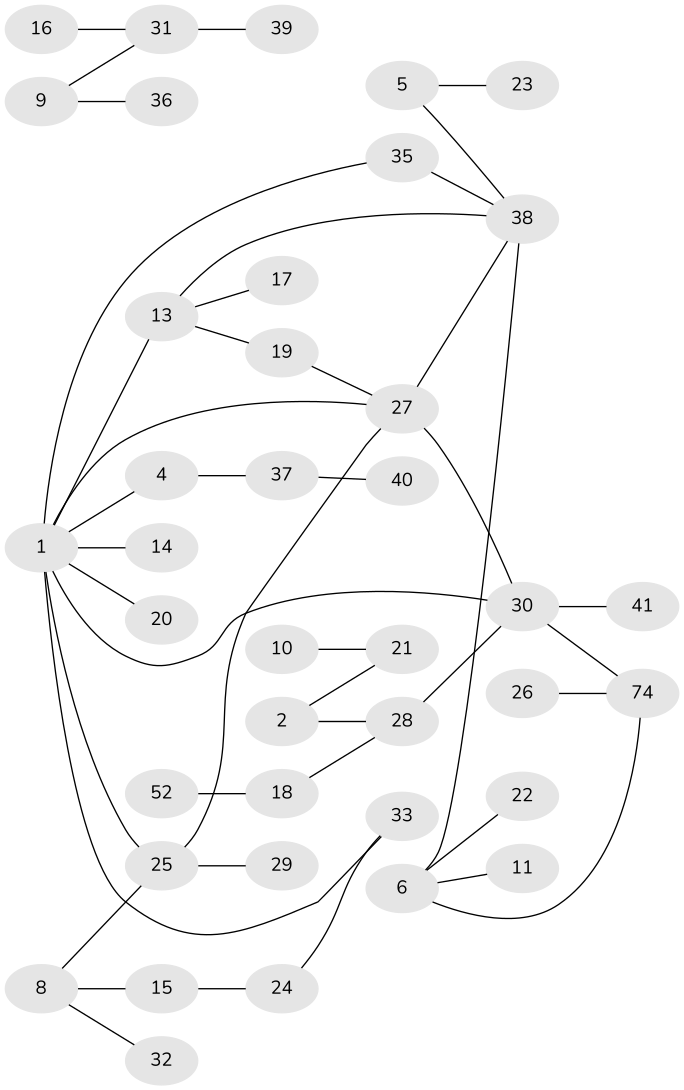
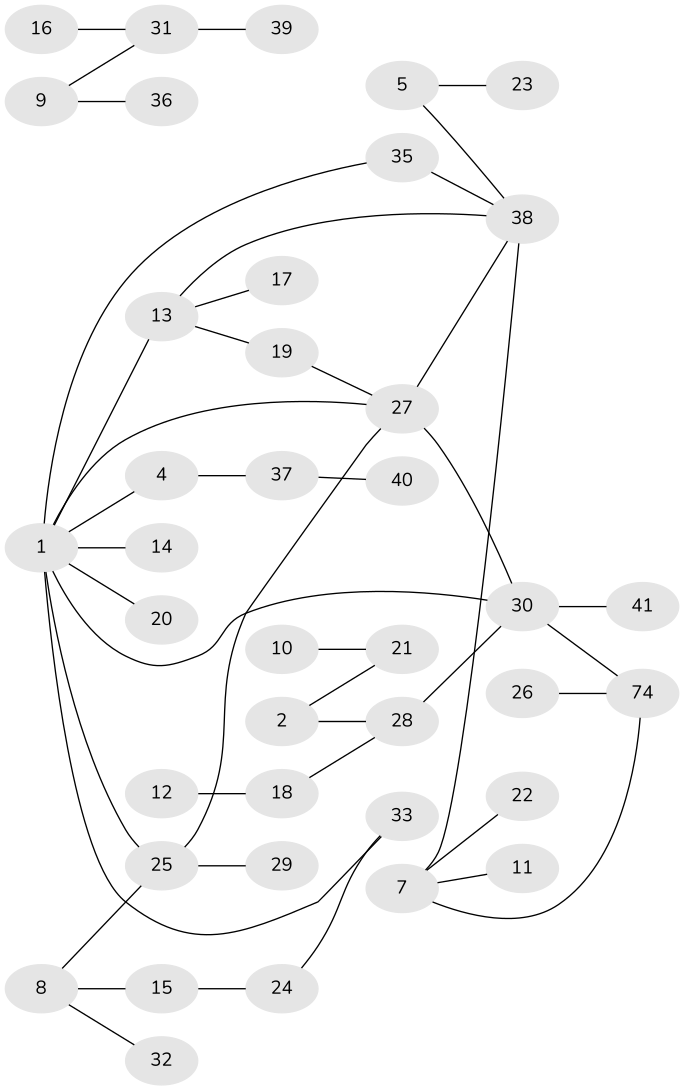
(162, 794) -> (162, 794)
(402, 889) -> (402, 889)
